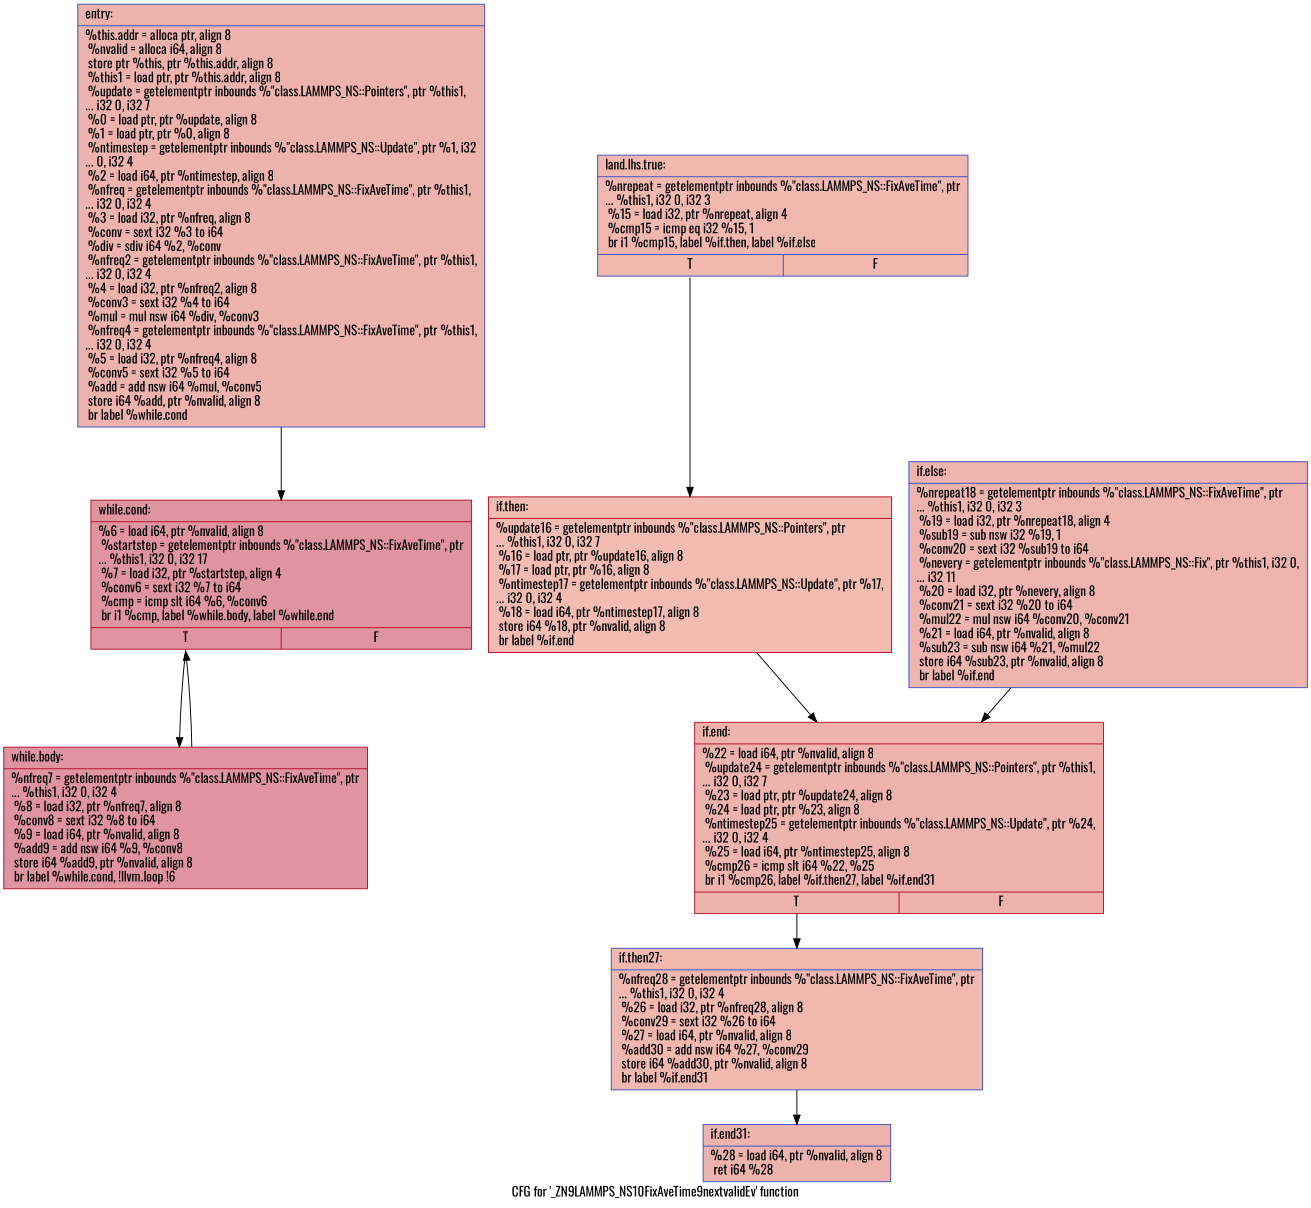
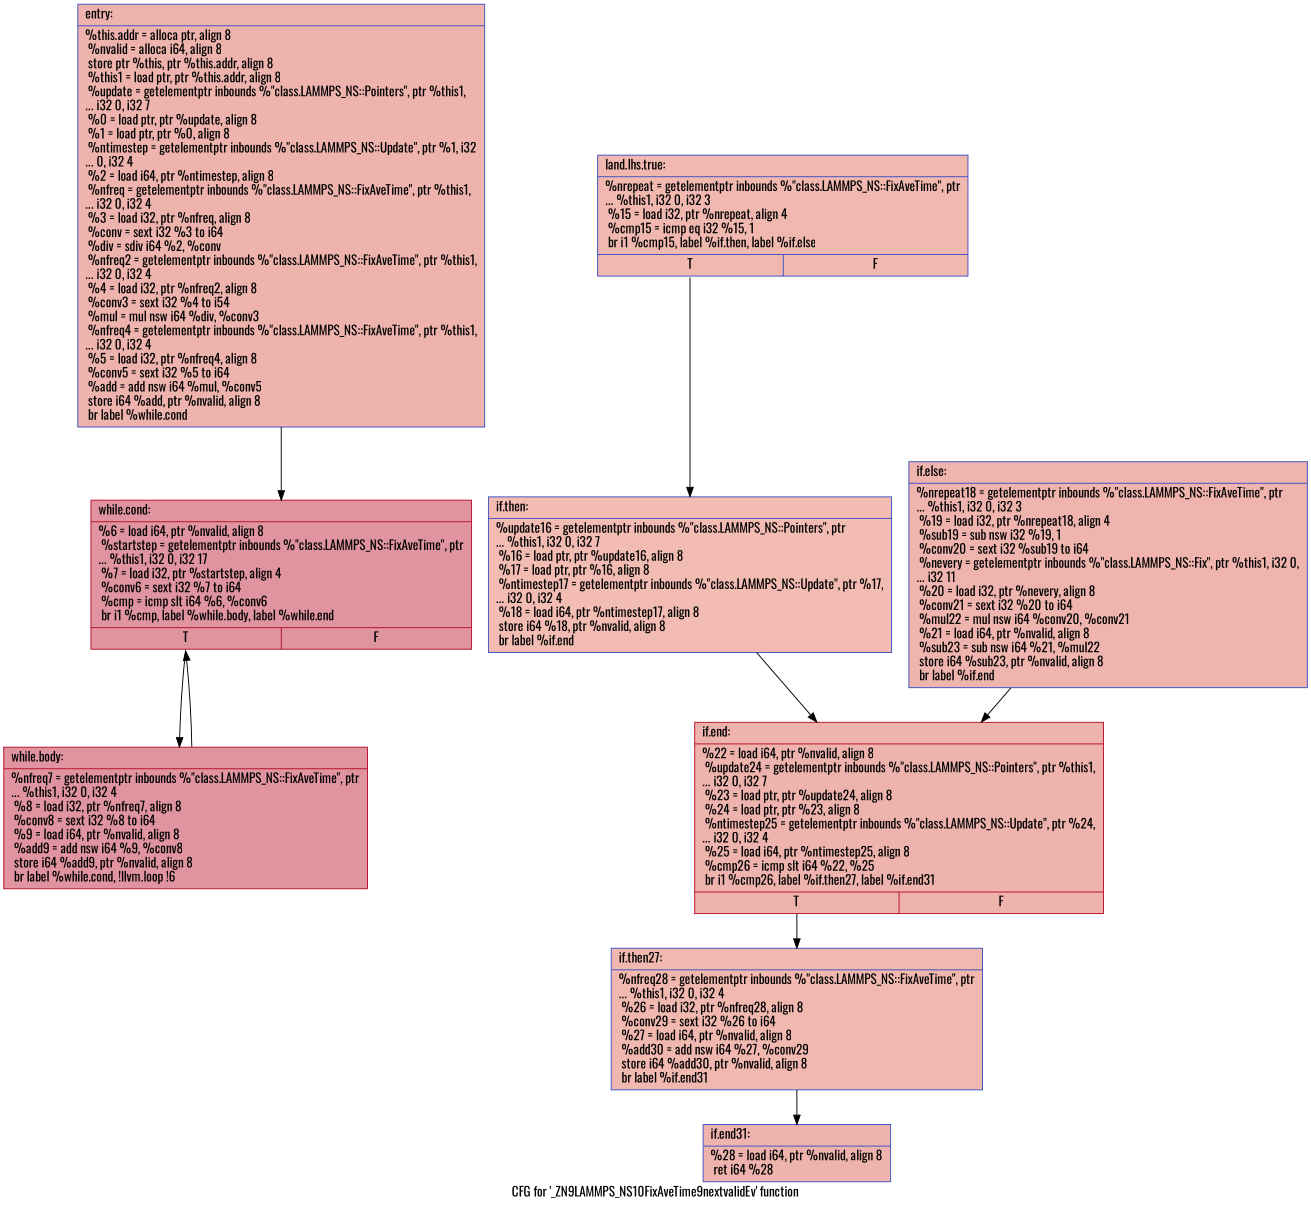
(158, 303) -> (158, 303)
(690, 575) -> (690, 575)
